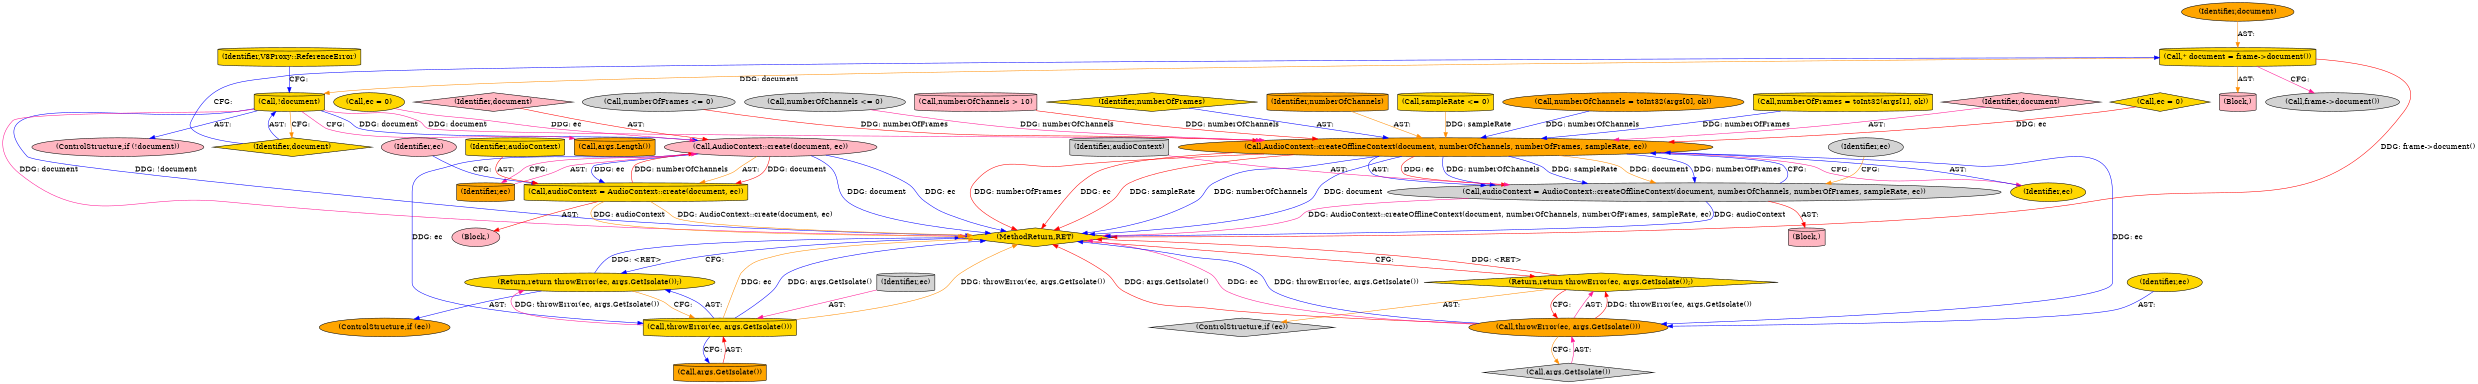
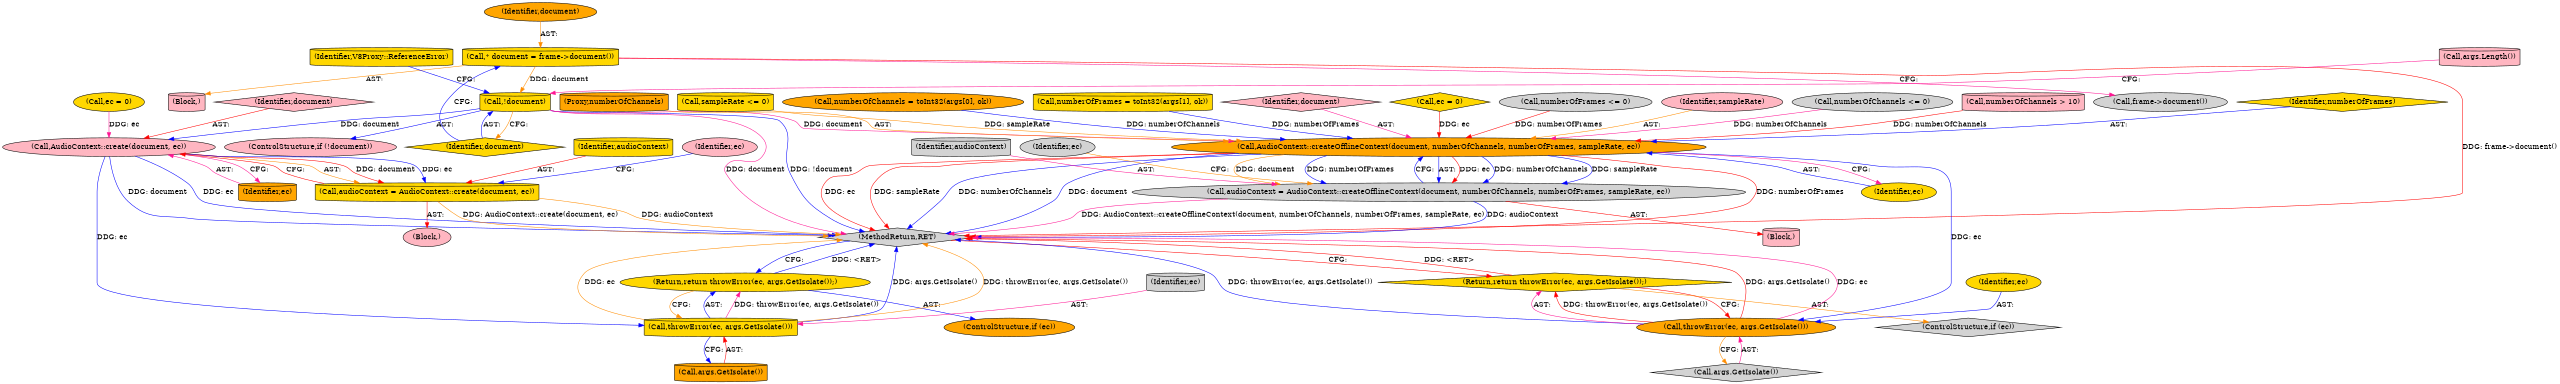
(1328, 102) -> (614, 102)
none -> (1722, 102)
(426, 137) -> (1498, 85)
(615, 147) -> (2480, 57)
(681, 170) -> (297, 170)
(1035, 237) -> (897, 237)
